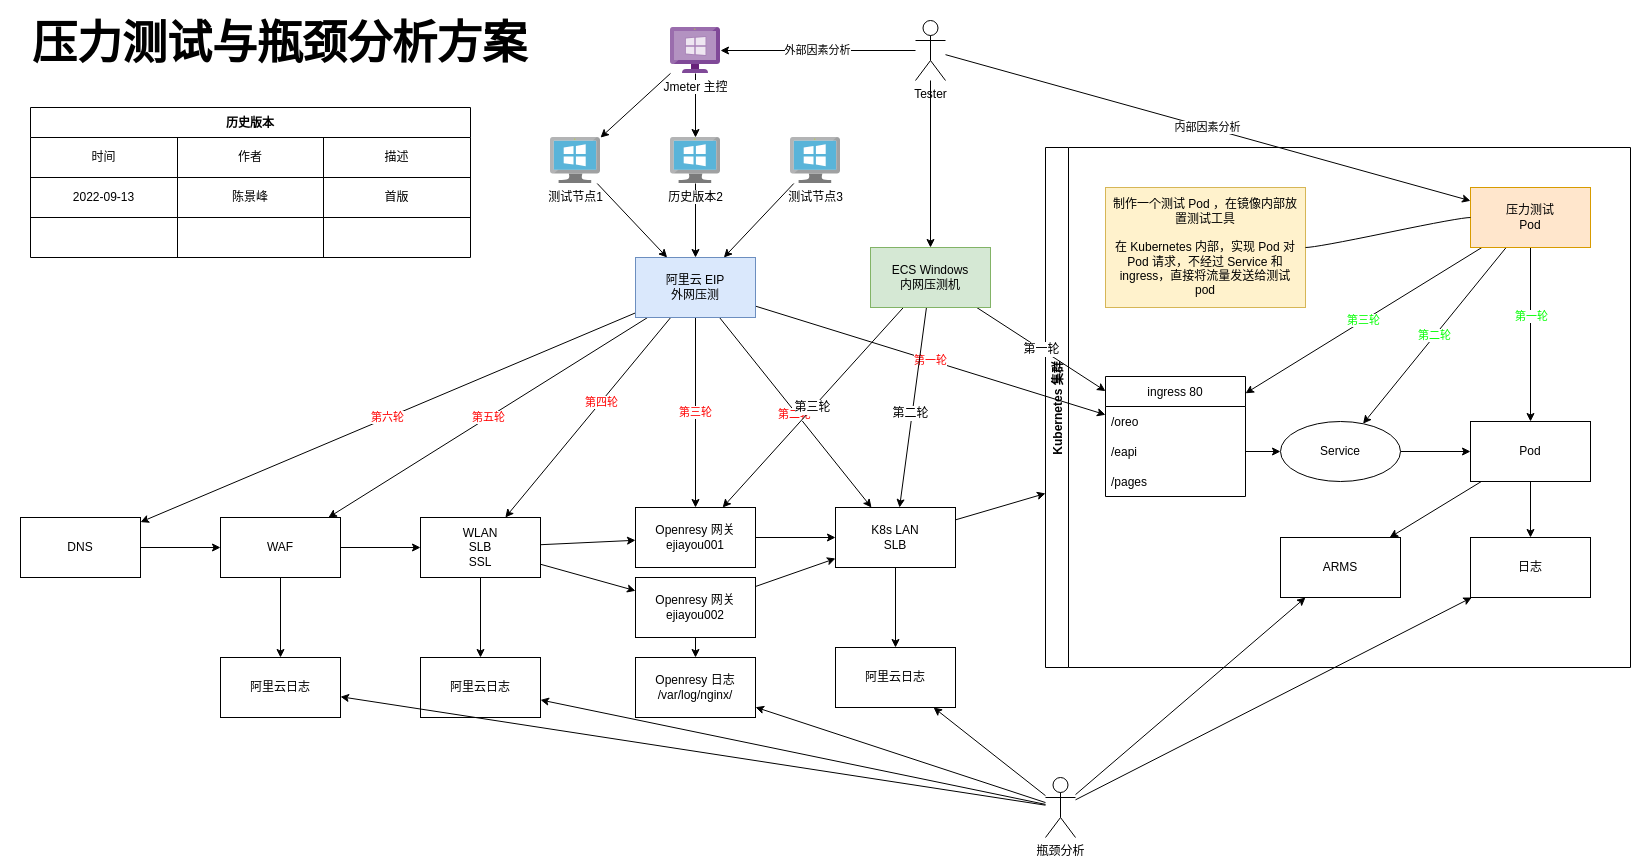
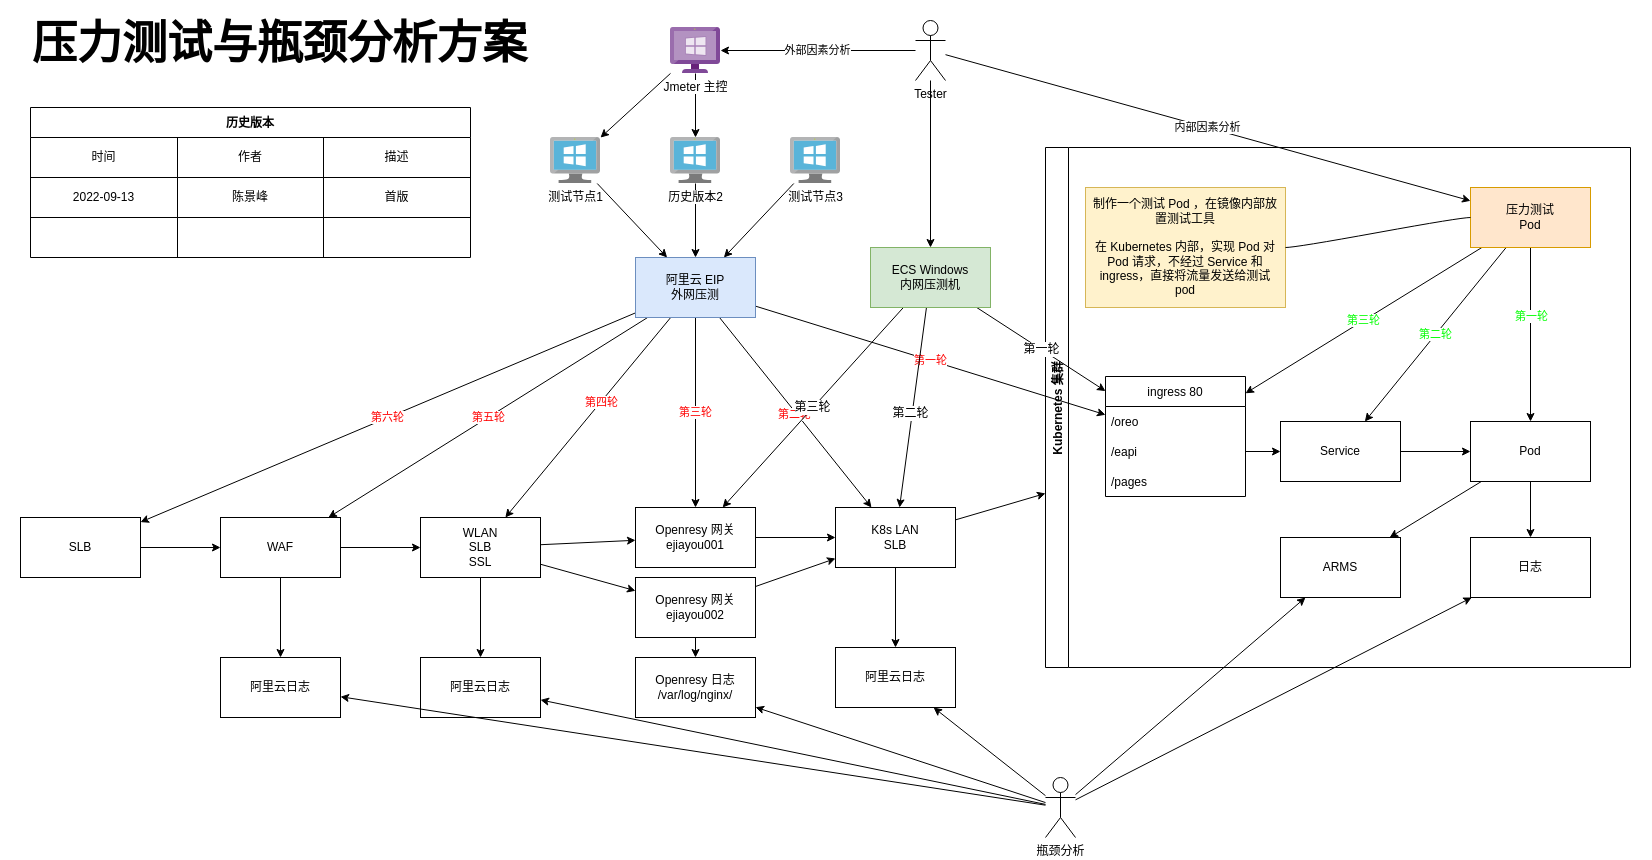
(1206, 248) -> (1186, 248)
(1341, 452) -> (1341, 452)
(81, 548) -> (81, 548)
